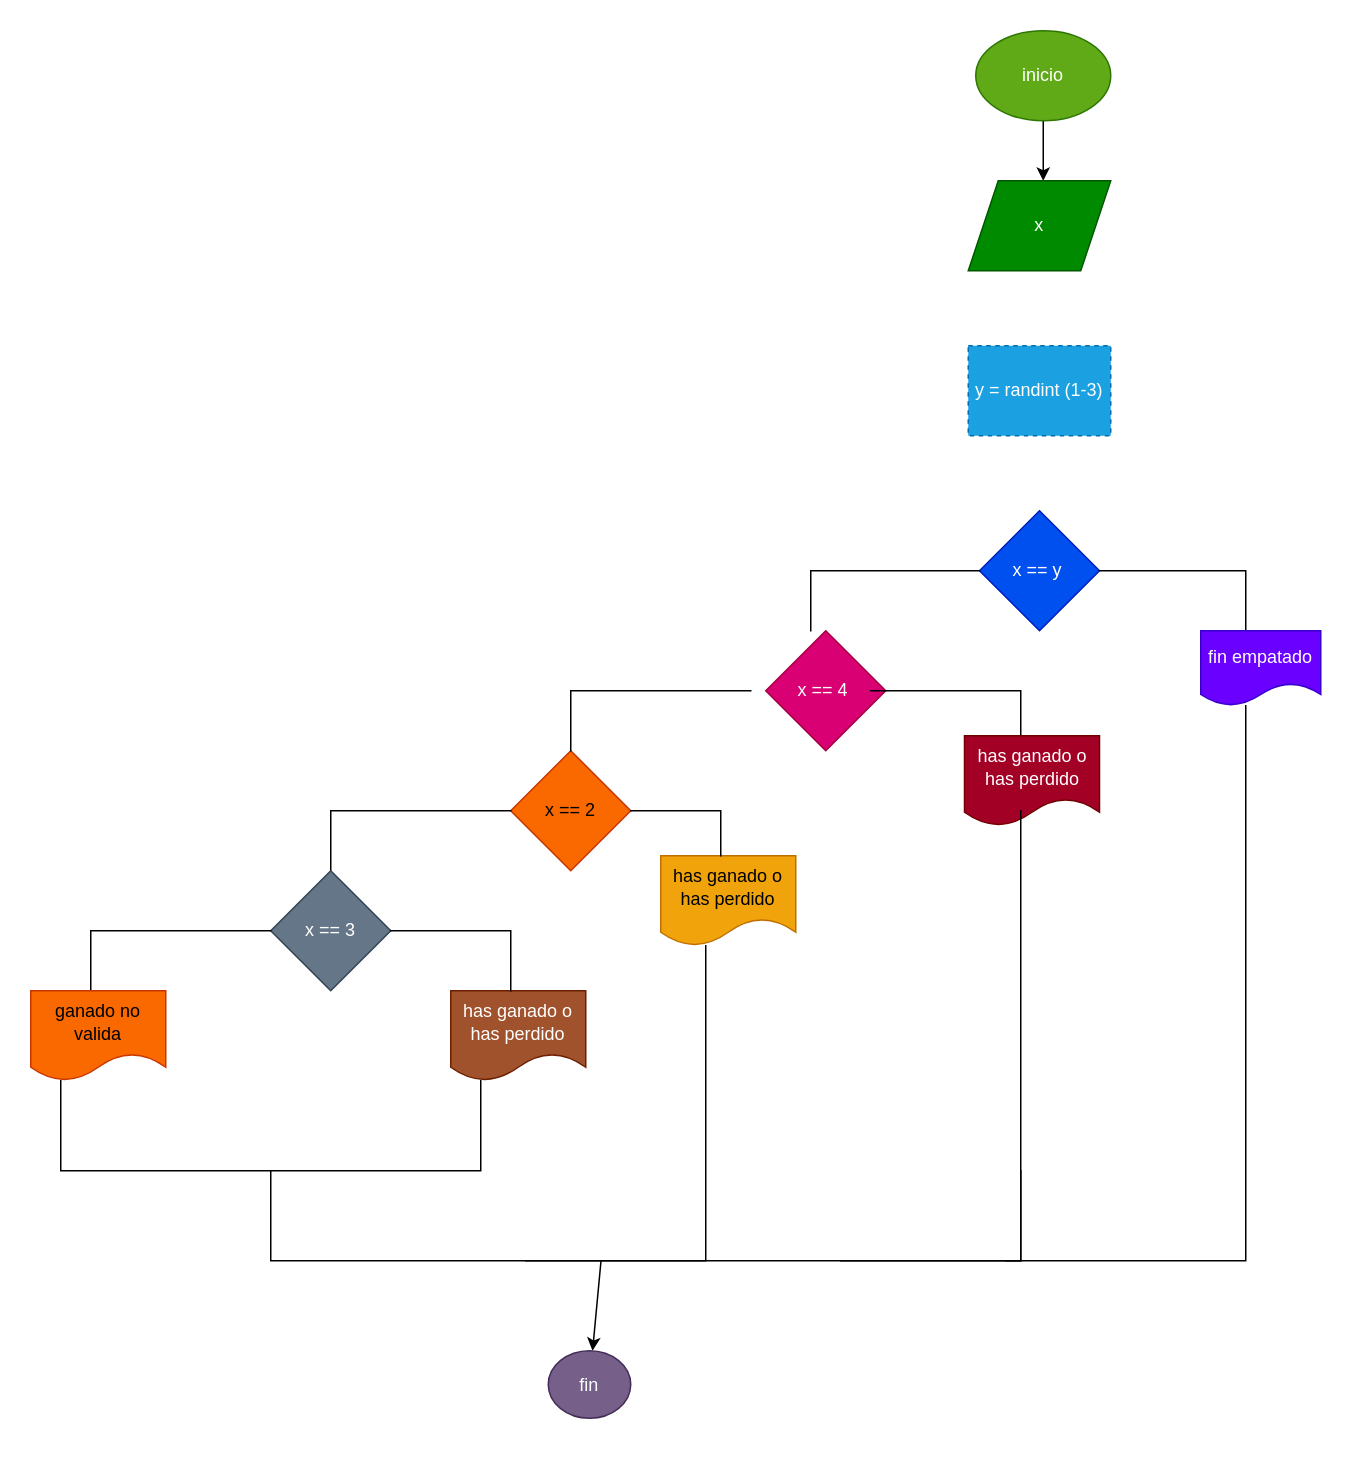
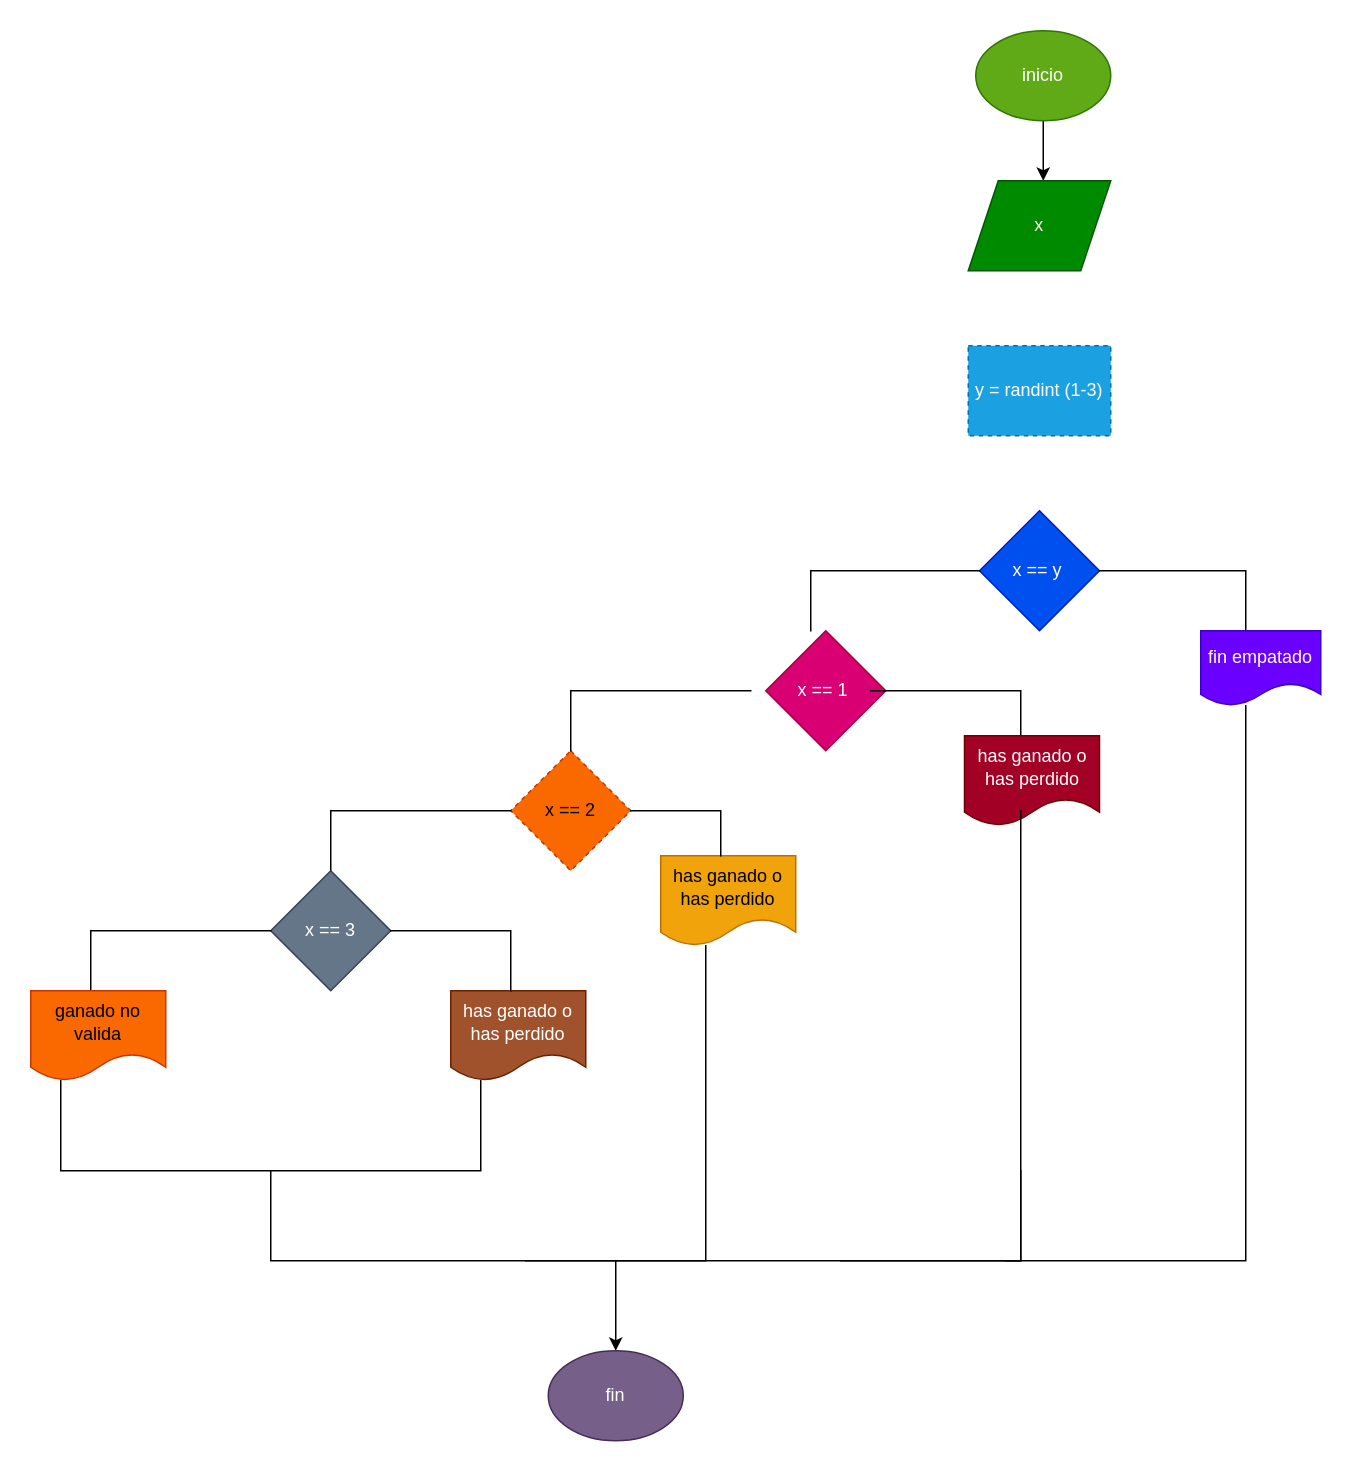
(826, 691) -> (826, 691)
(571, 811) -> (571, 811)
(590, 1385) -> (616, 1396)
